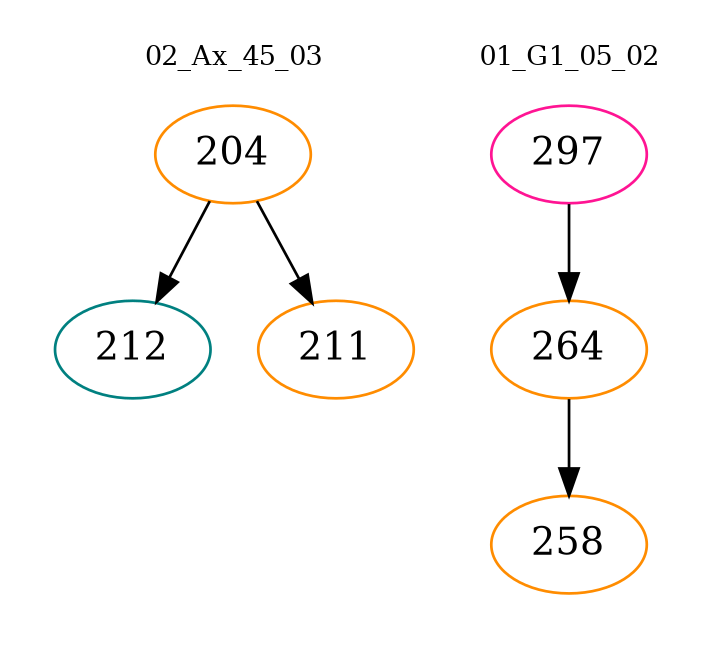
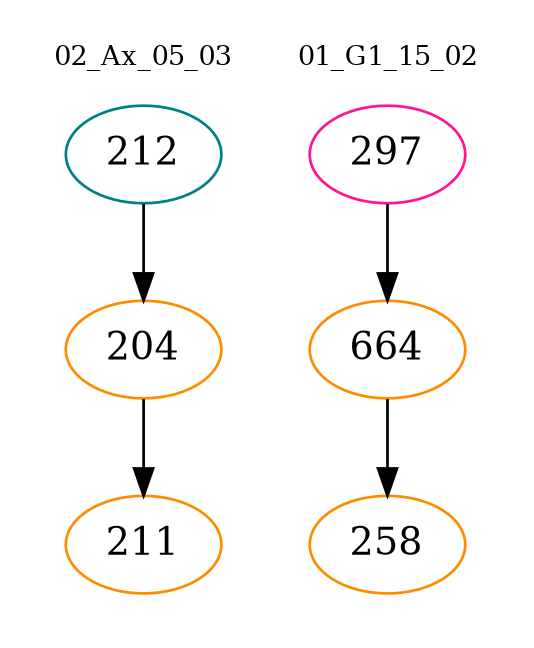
(234, 58) -> (144, 58)
(570, 58) -> (389, 58)
(190, 239) -> (144, 239)
(569, 350) -> (387, 350)
